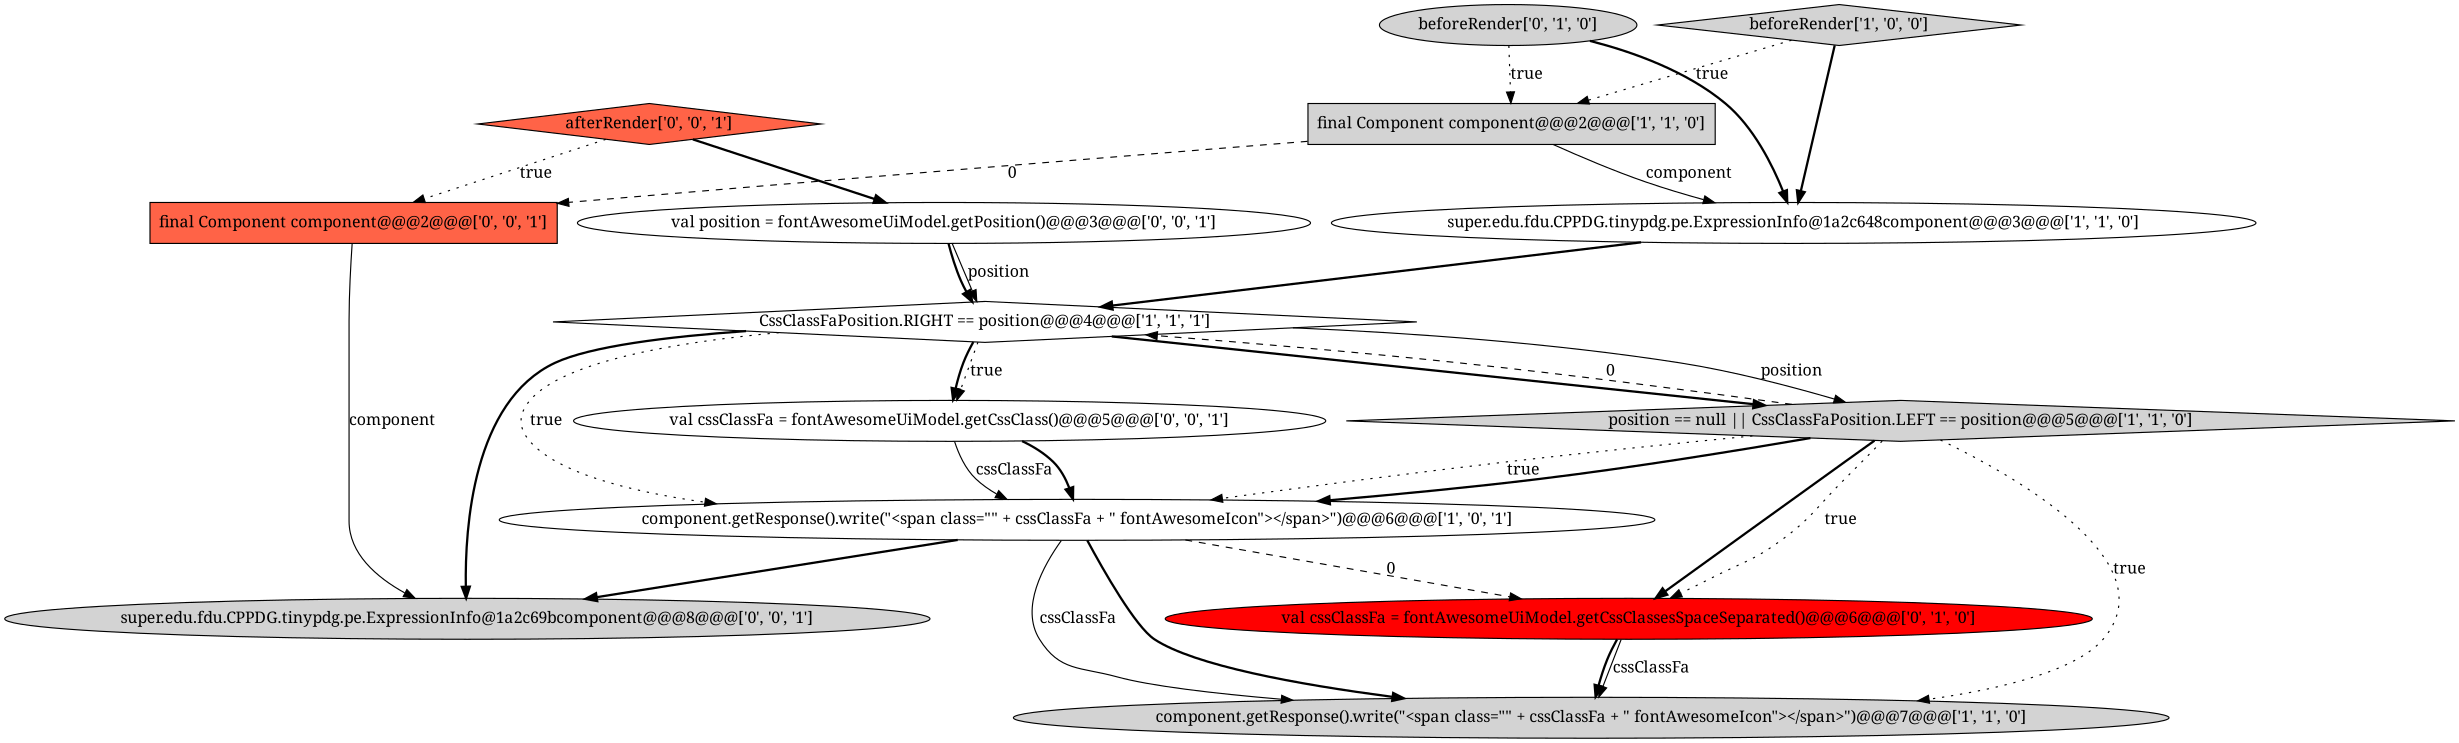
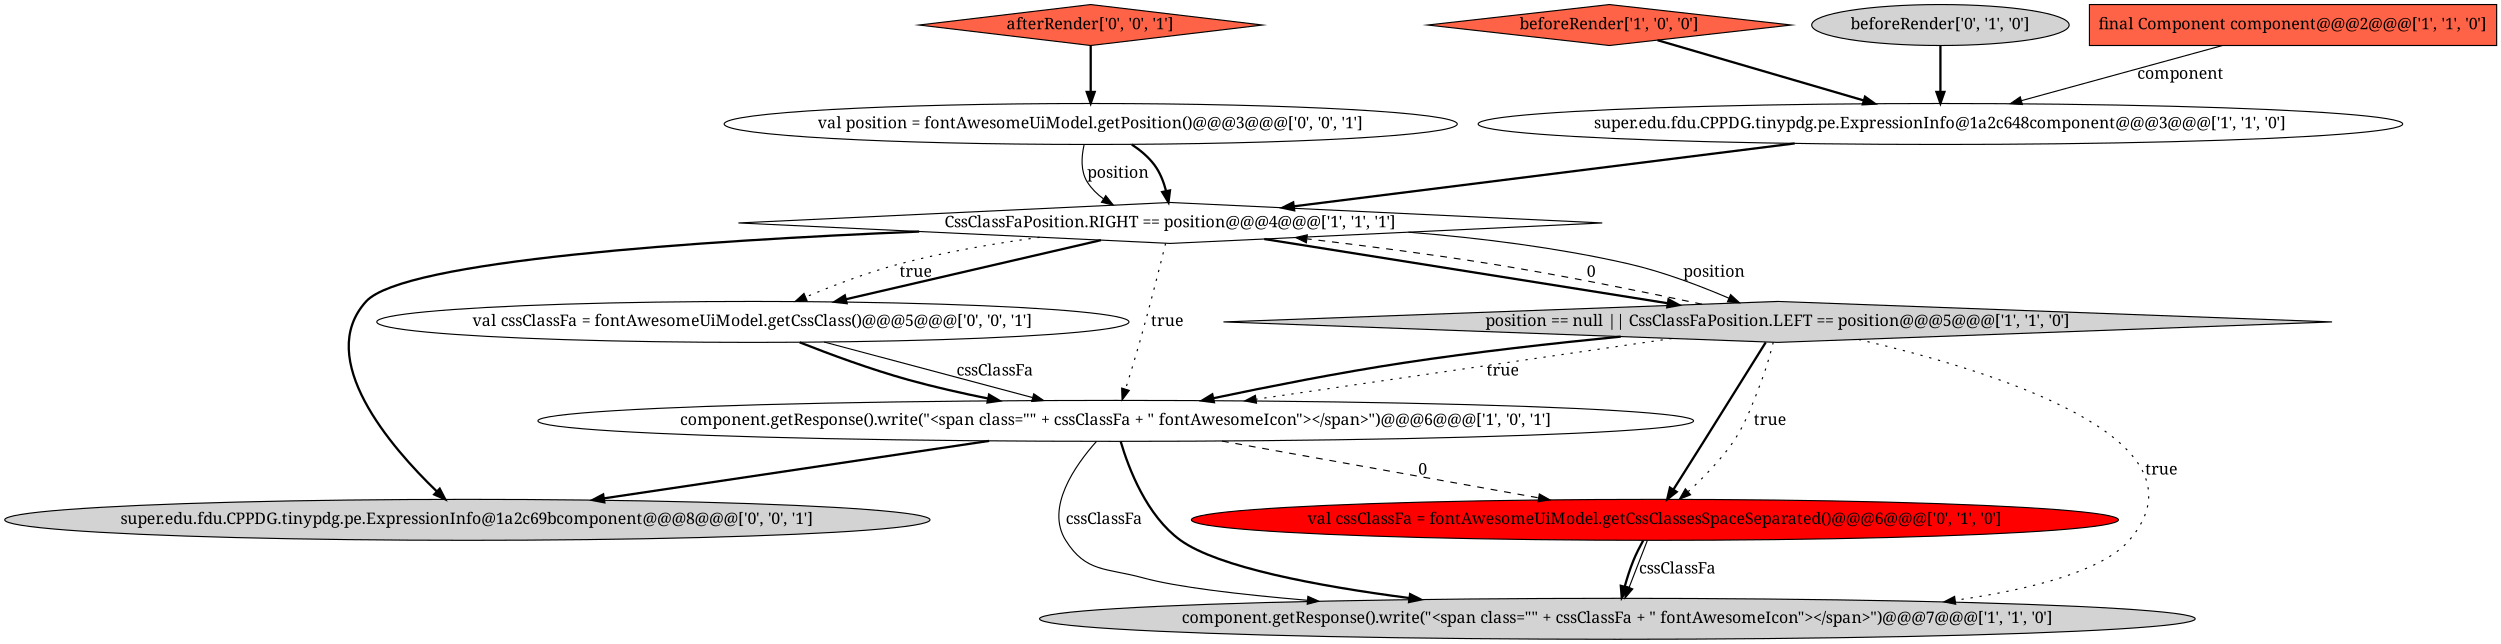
(1839, 25) -> (1609, 25)
(1510, 69) -> none
(1690, 70) -> none
(1512, 124) -> (2293, 25)
(354, 223) -> none
